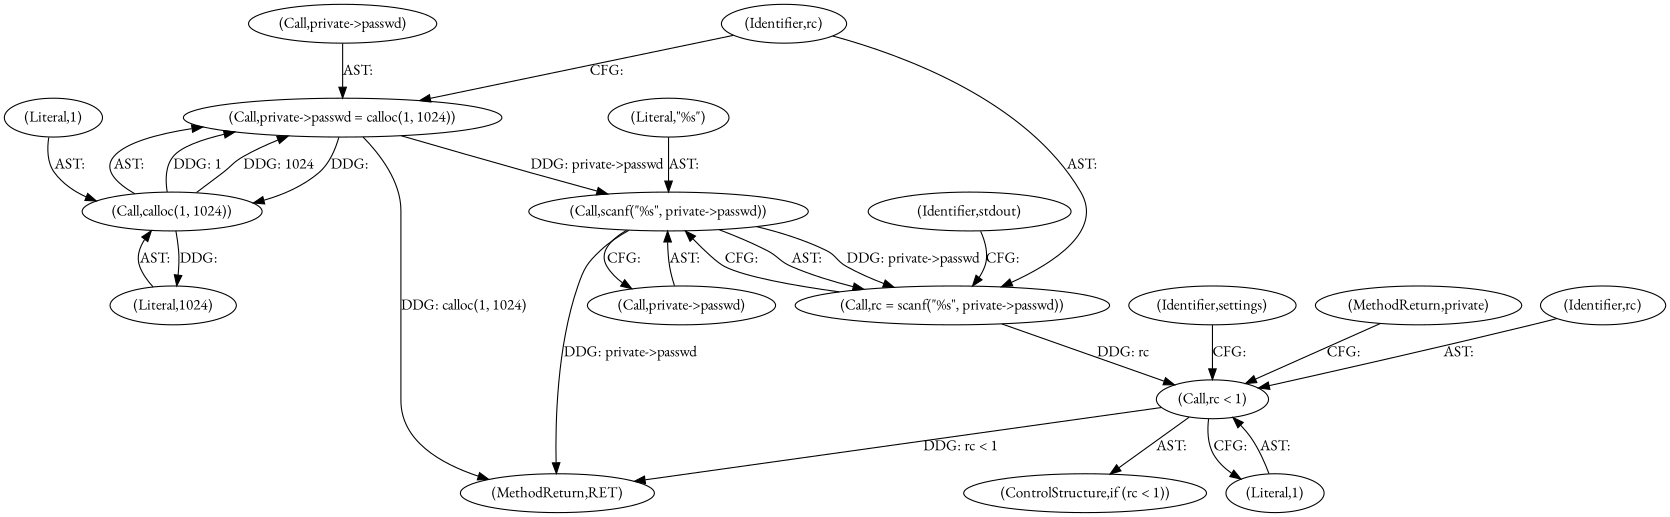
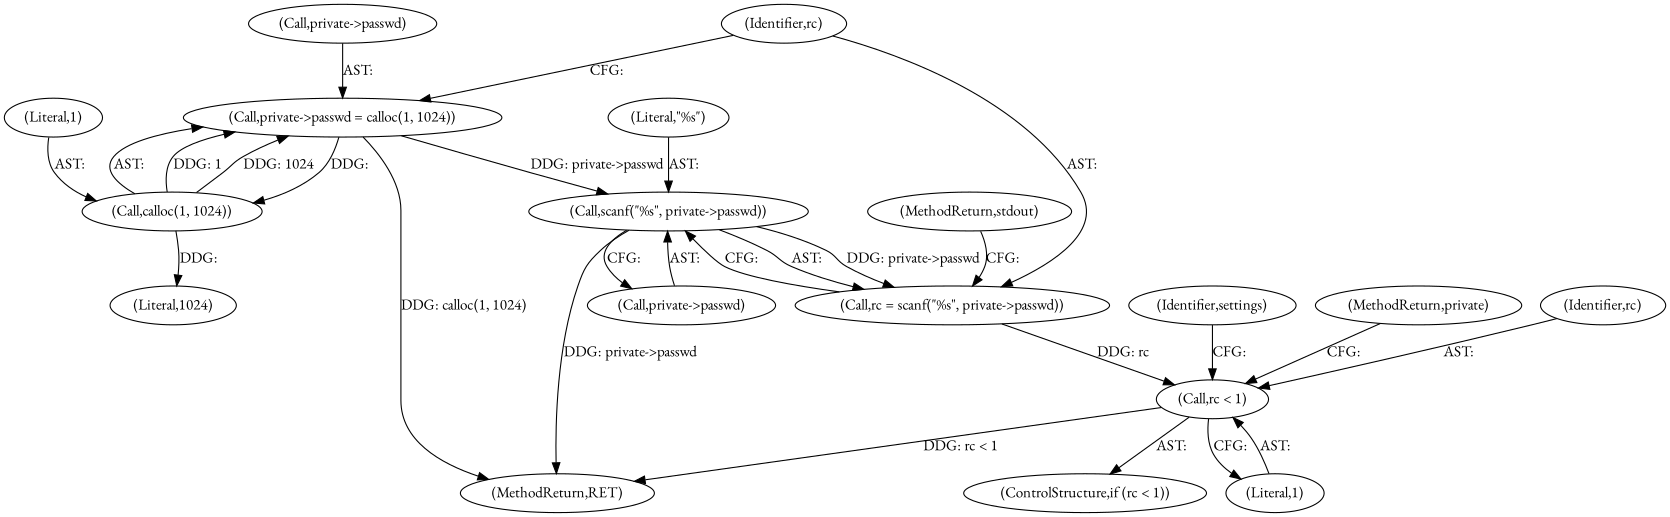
(970, 212) -> (970, 212)
(139, 265) -> none
